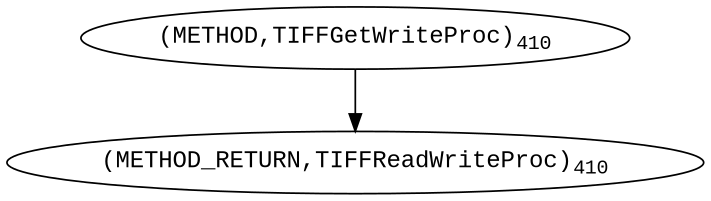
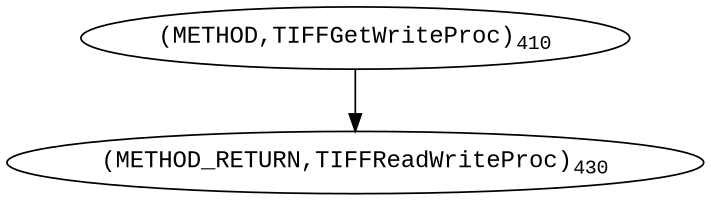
(591, 160) -> (591, 160)
